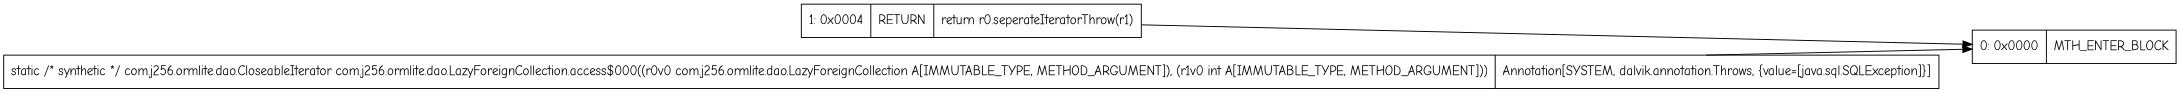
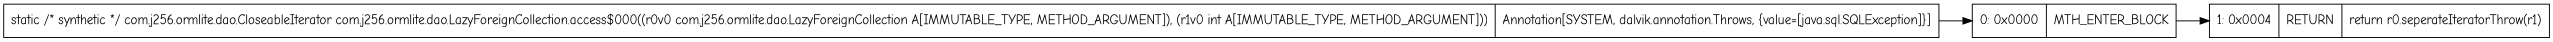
(1552, 35) -> (2188, 21)
